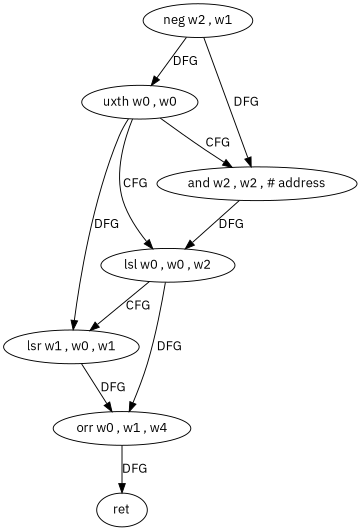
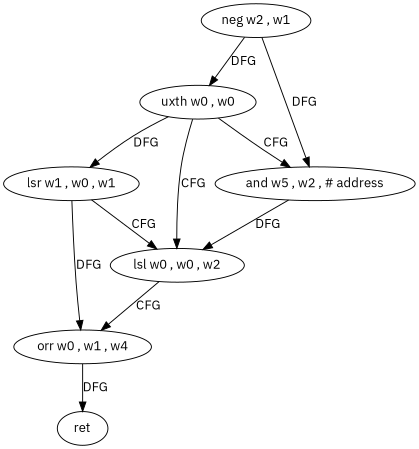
(257, 184) -> (315, 184)
(123, 303) -> (120, 222)
(170, 347) -> (149, 306)
